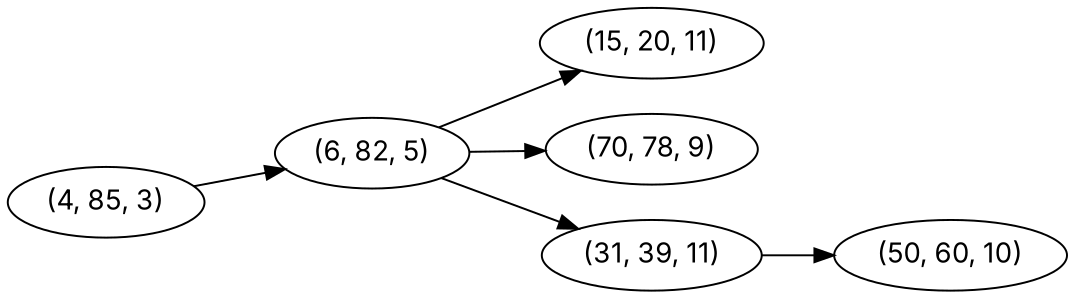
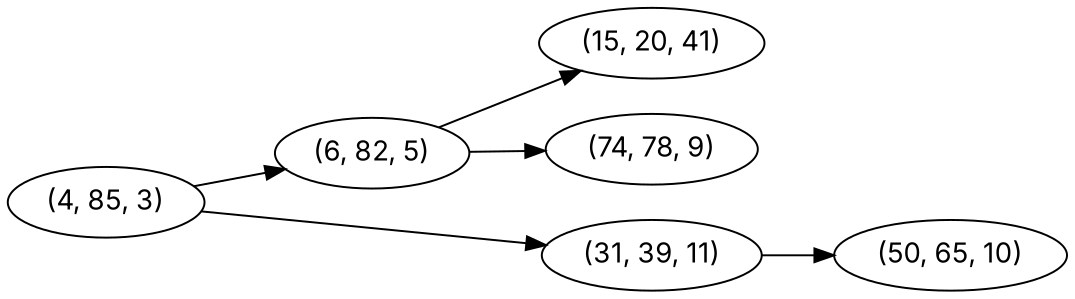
(652, 43) -> (652, 43)
(652, 149) -> (652, 149)
(500, 200) -> (364, 227)
(951, 255) -> (951, 255)
